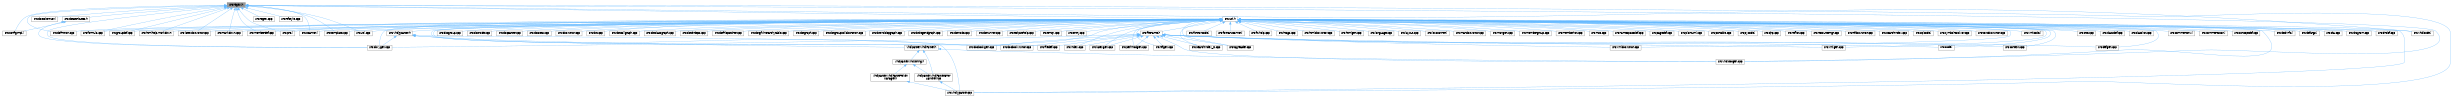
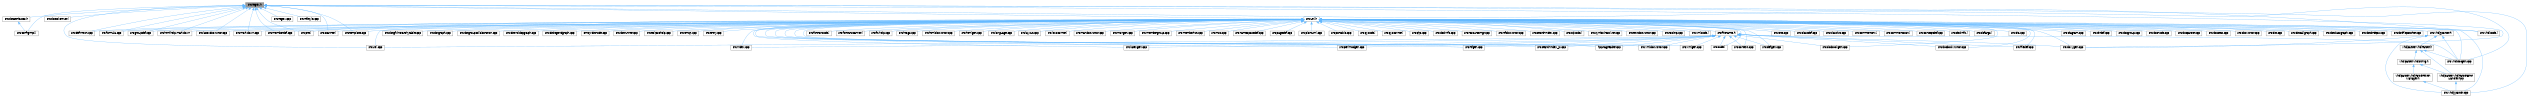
(960, 33) -> (595, 33)
none -> (1394, 33)
none -> (1674, 33)
(1796, 33) -> (1445, 33)
(691, 41) -> (2451, 49)
none -> (1215, 41)
(188, 46) -> none
(1240, 48) -> (1609, 48)
